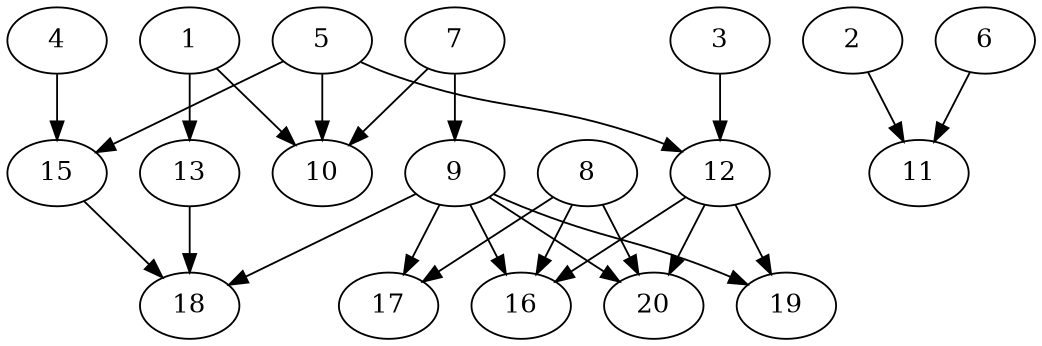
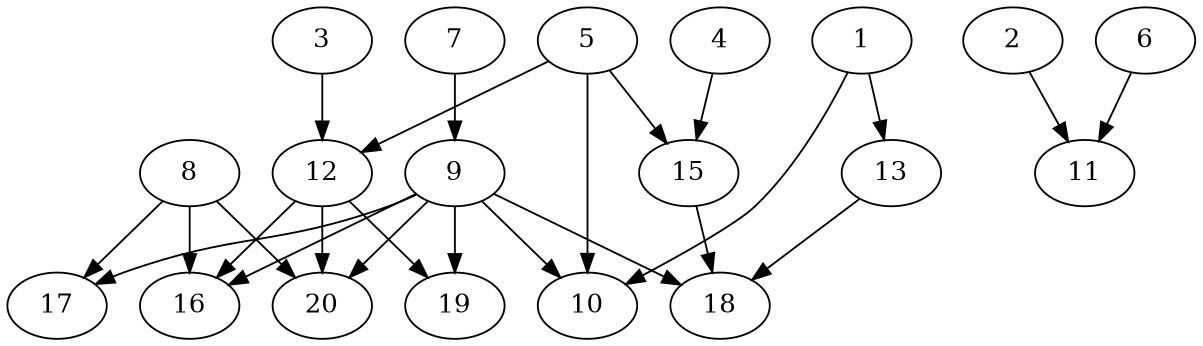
(395, 100) -> (514, 233)
